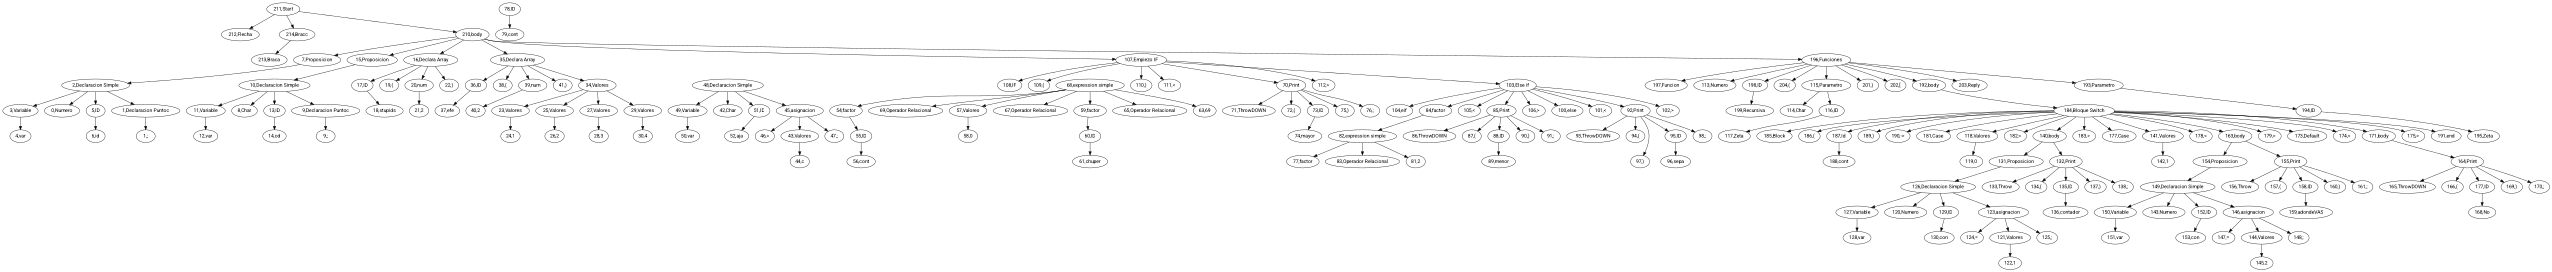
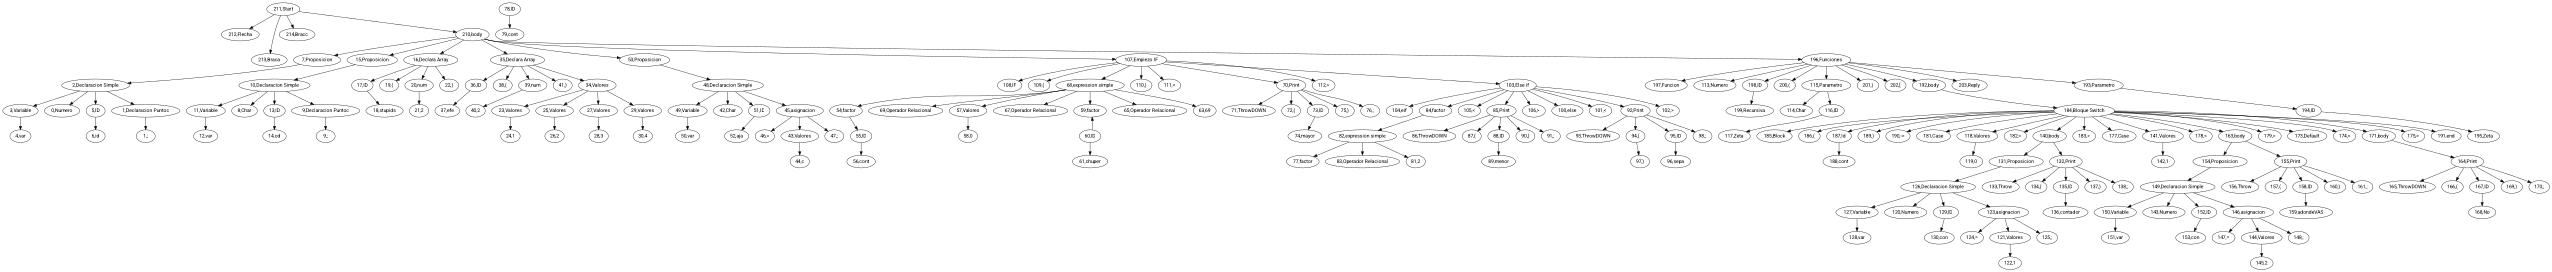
(285, 46) -> (275, 32)
none -> (645, 60)
none -> (1117, 72)
(1785, 85) -> (1785, 85)
(1088, 122) -> (1092, 125)
(1649, 134) -> (1637, 147)
(2482, 187) -> (2482, 187)
